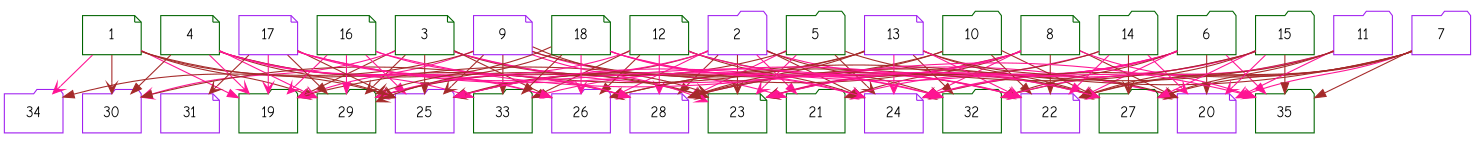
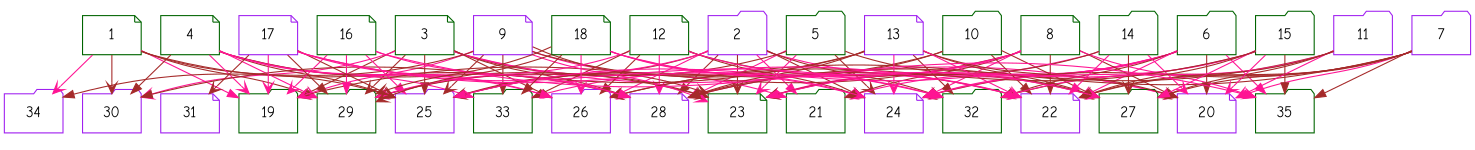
none -> (536, 73)
